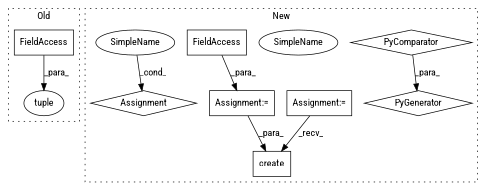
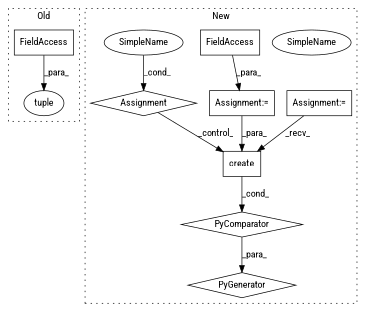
none -> (187, 130)
none -> (242, 191)
